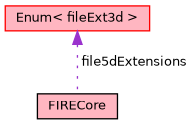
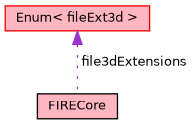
(133, 62) -> (133, 62)
